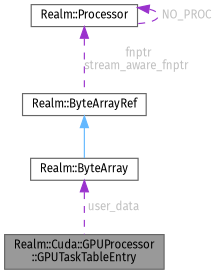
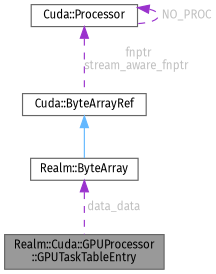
(84, 16) -> (84, 16)
(84, 105) -> (84, 105)
(112, 207) -> (112, 207)
